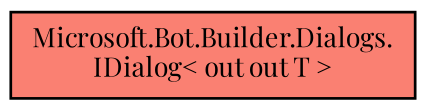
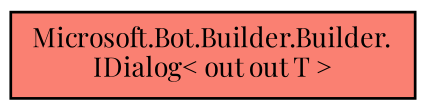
(213, 55) -> (213, 55)
